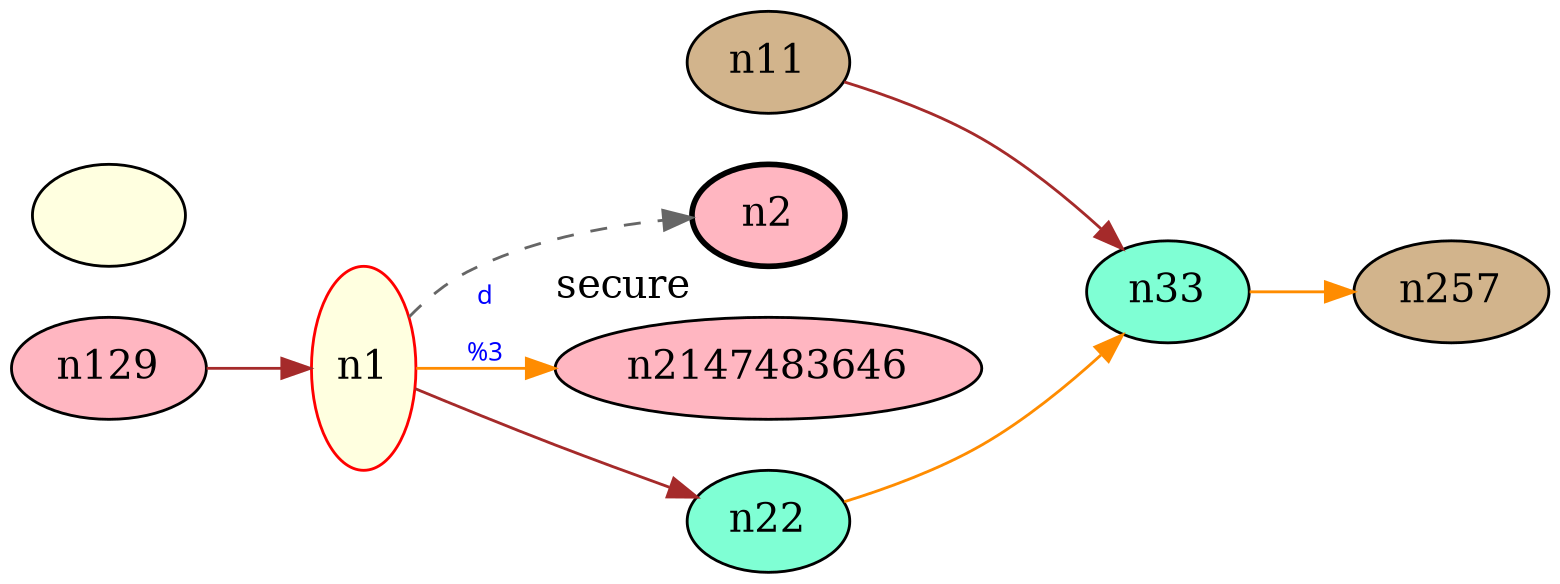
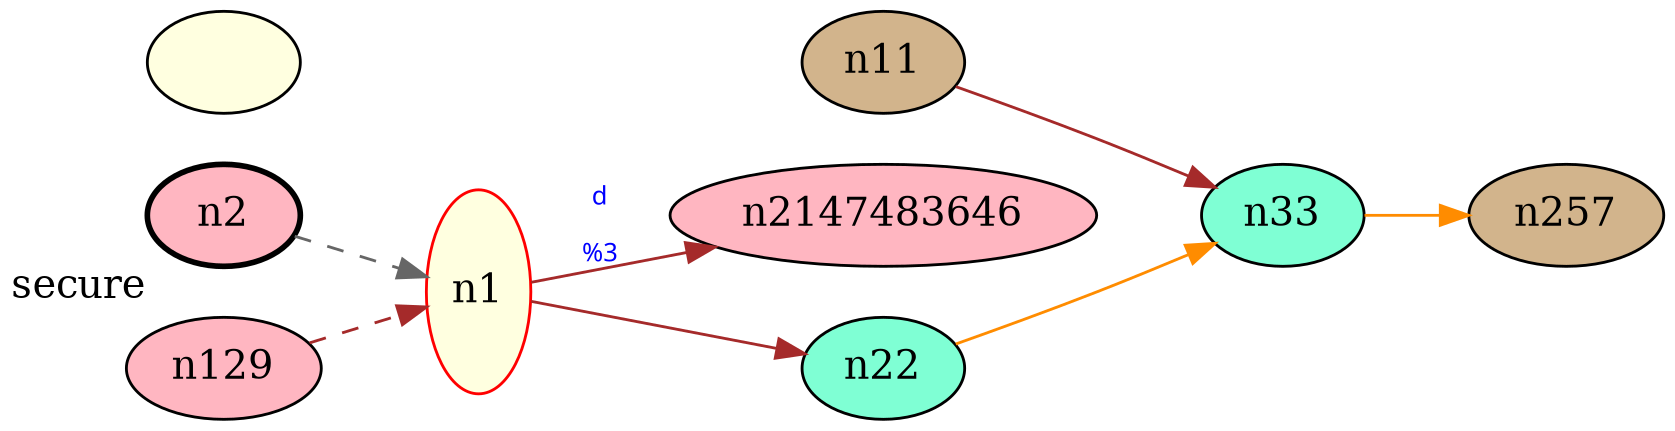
(527, 248) -> (347, 252)
(244, 368) -> (354, 329)
(471, 368) -> (609, 267)
